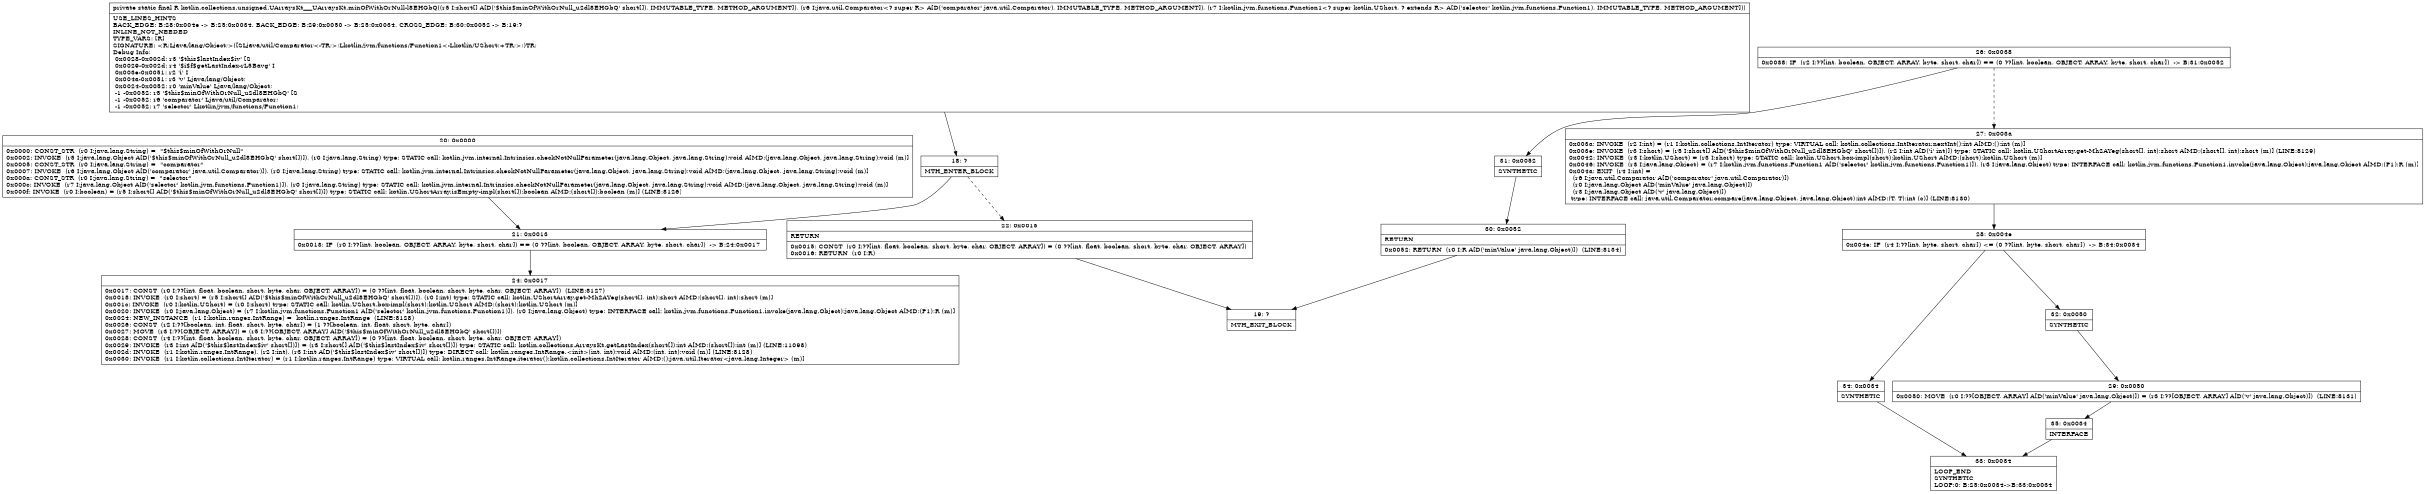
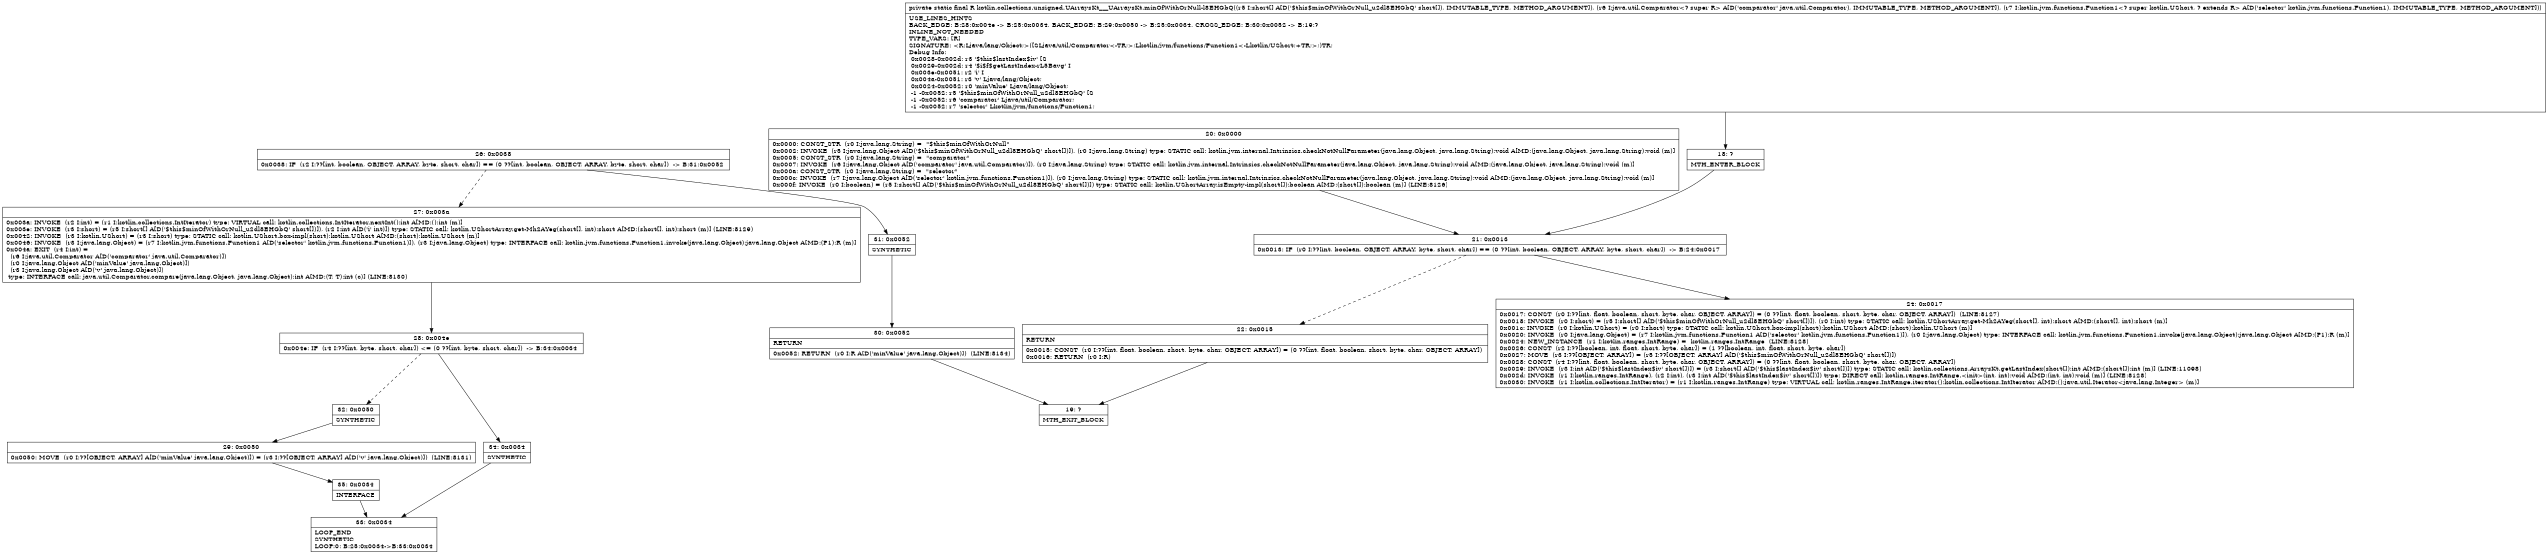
(985, 197) -> (1385, 289)
(2030, 278) -> (395, 378)
